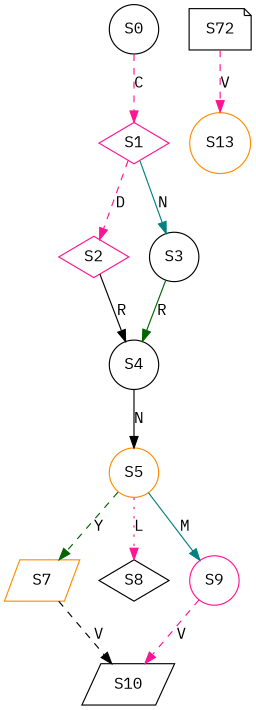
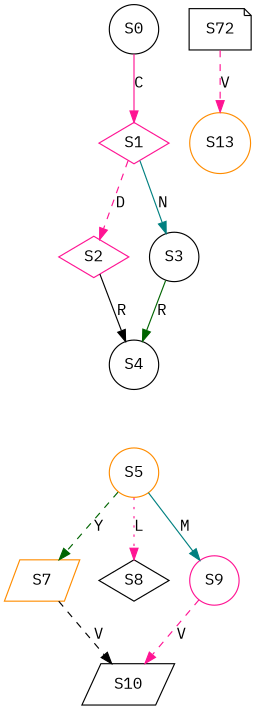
(134, 82) -> (134, 82)
(134, 413) -> none
